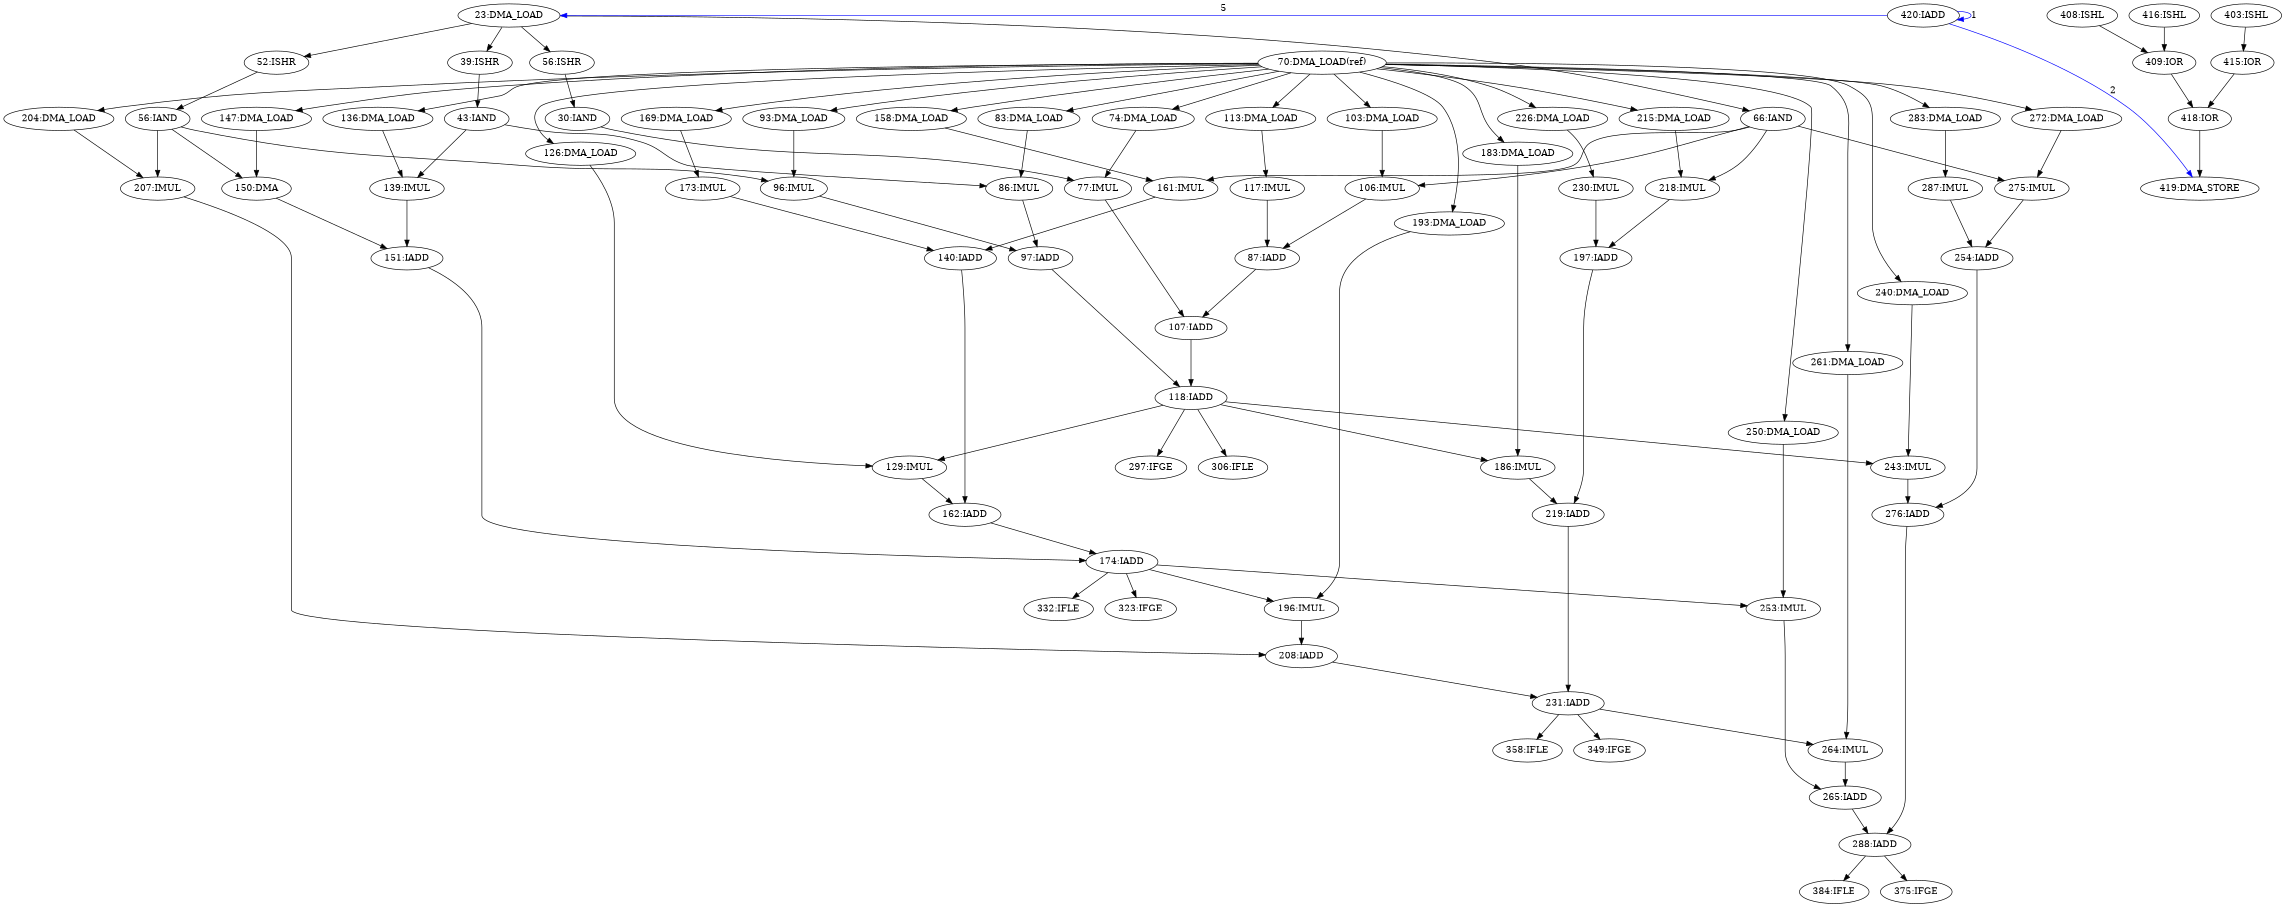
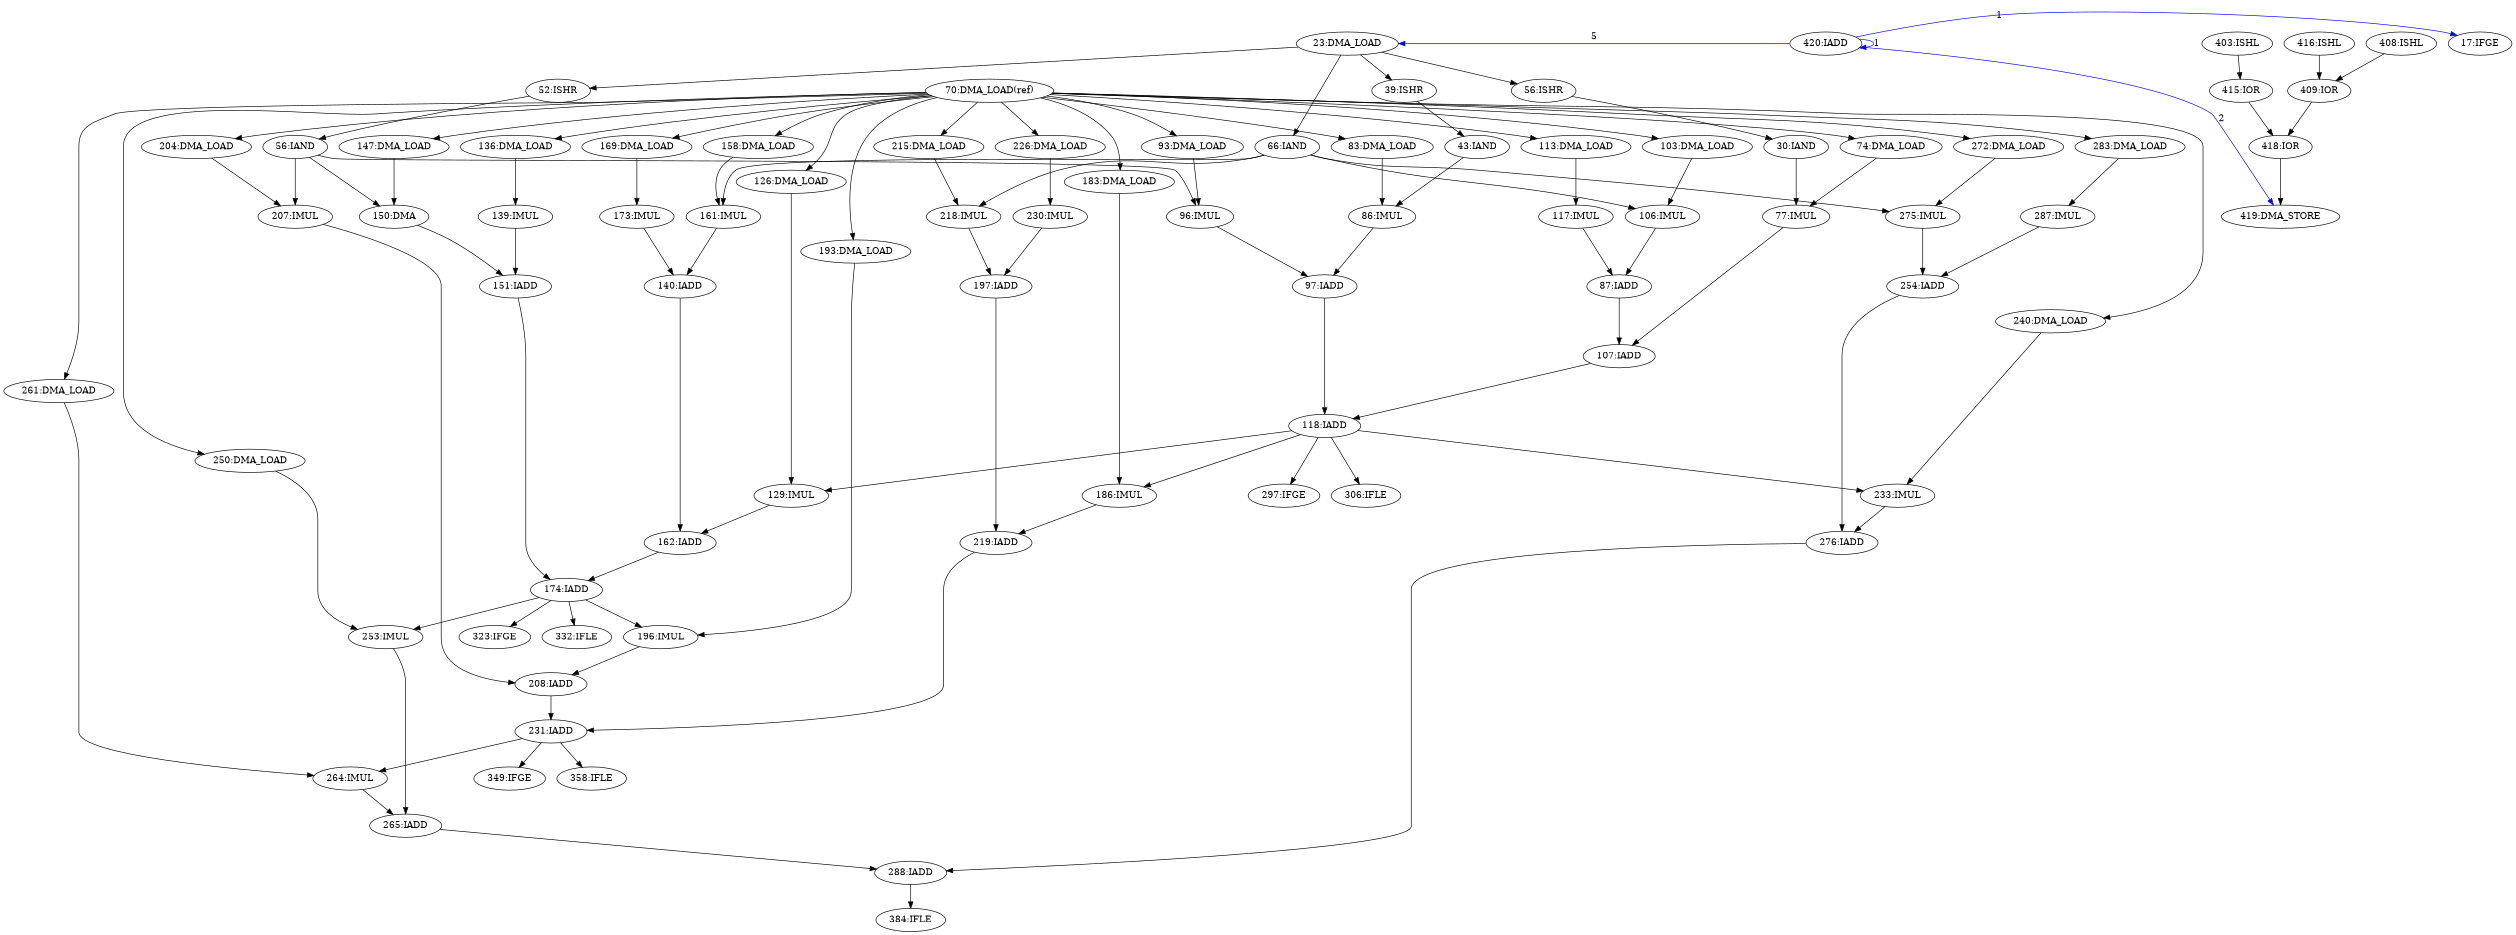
none -> (2480, 44)
(444, 151) -> none
(1908, 468) -> (1898, 496)
(1916, 892) -> none
